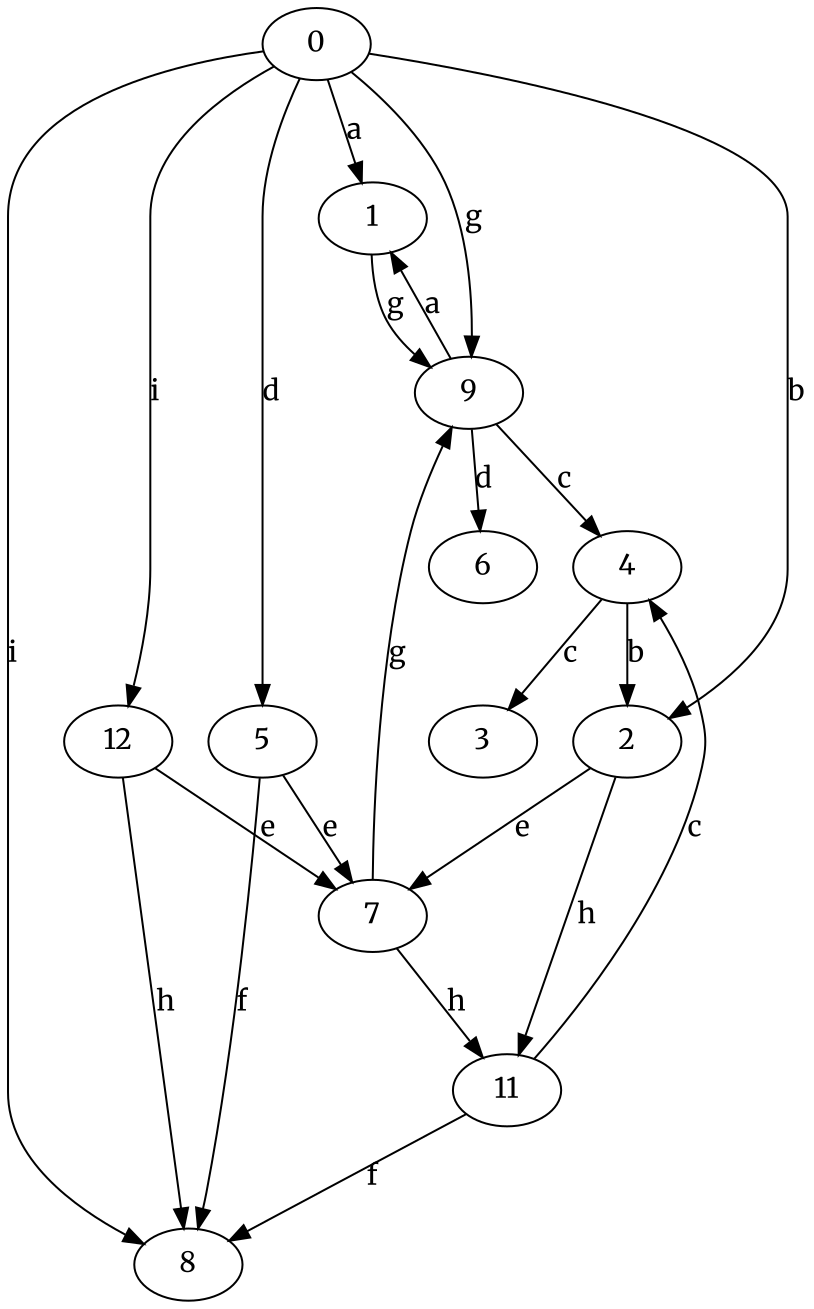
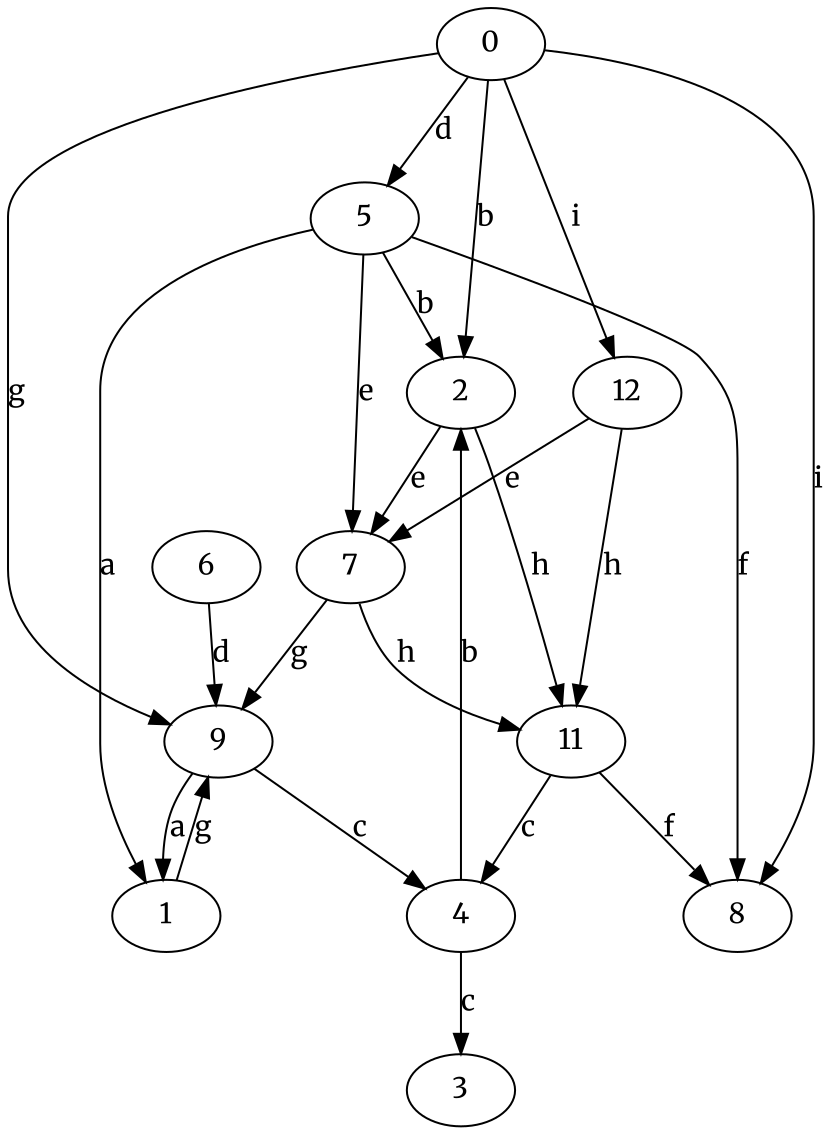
(341, 121) -> (100, 487)
none -> (408, 297)
(475, 470) -> (212, 644)
(152, 993) -> (601, 557)
